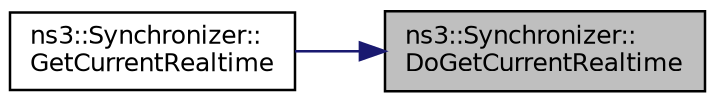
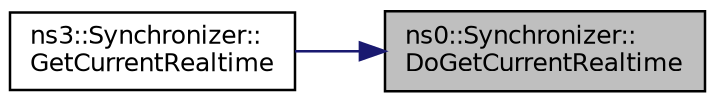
(545, 51) -> (545, 51)
